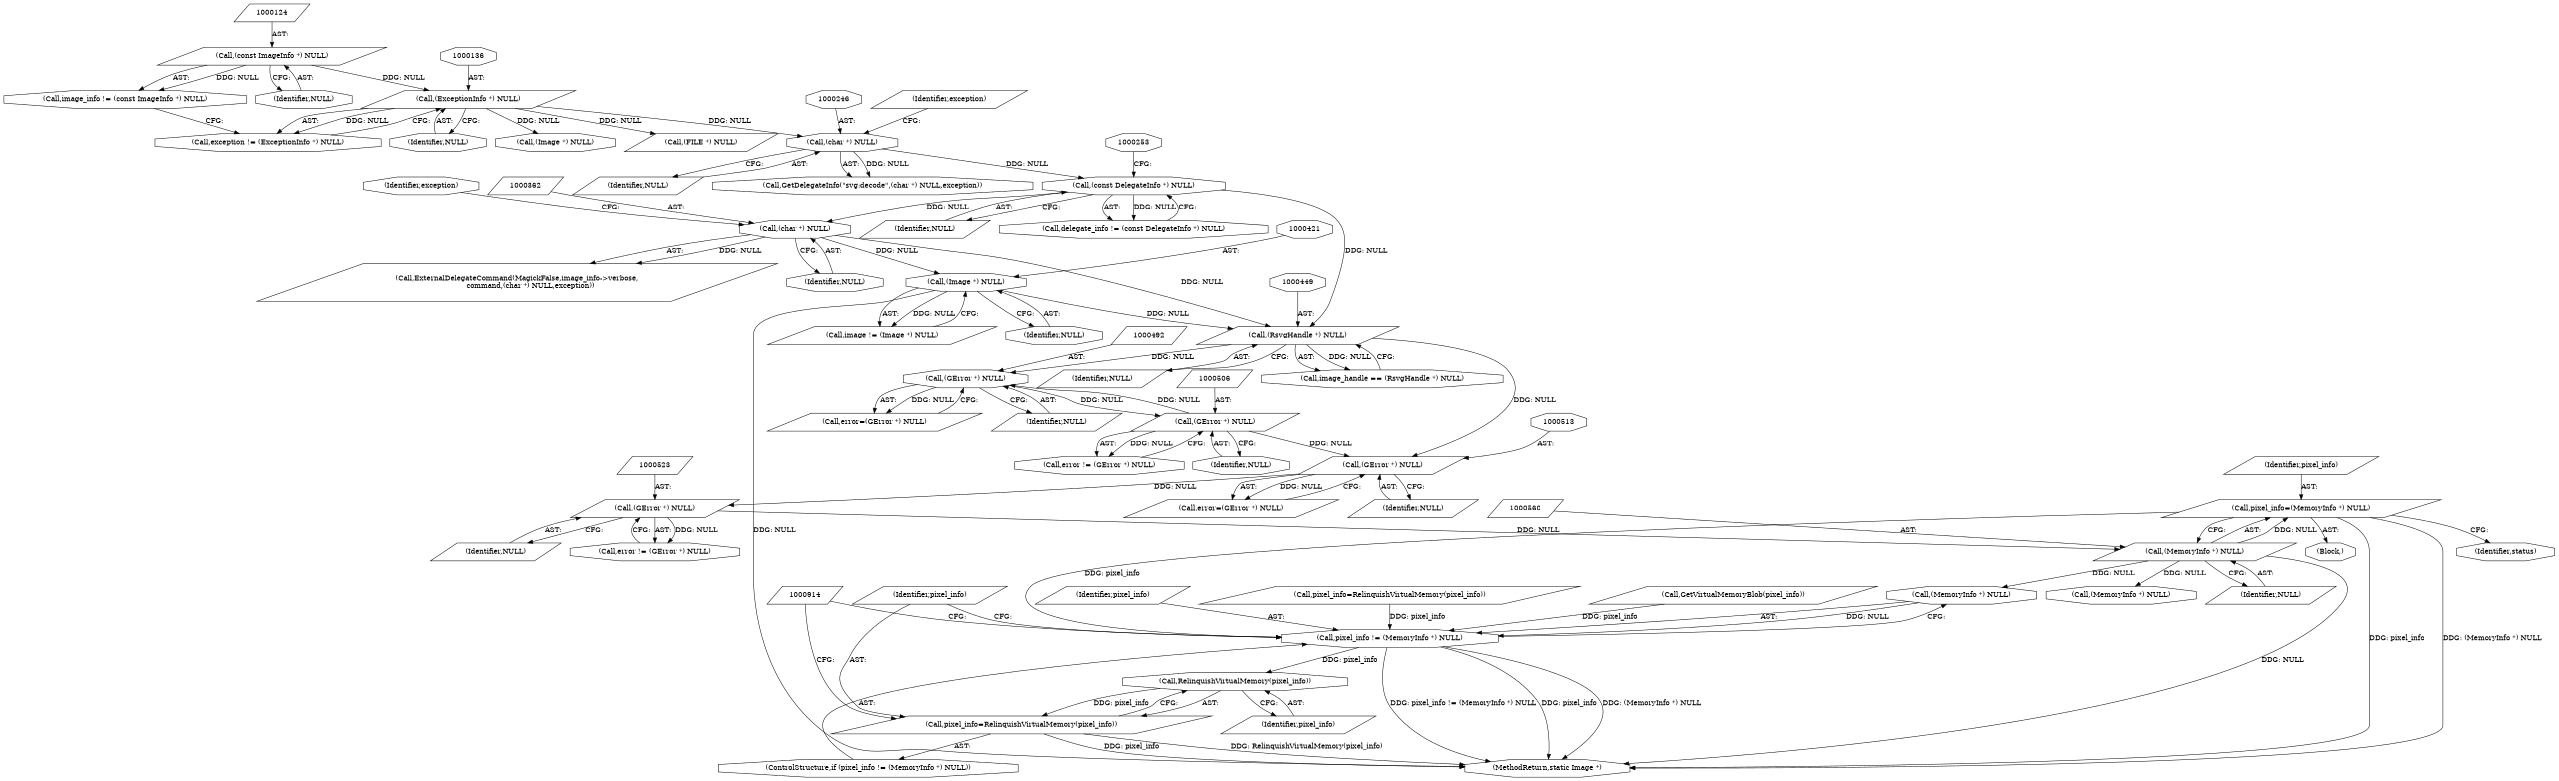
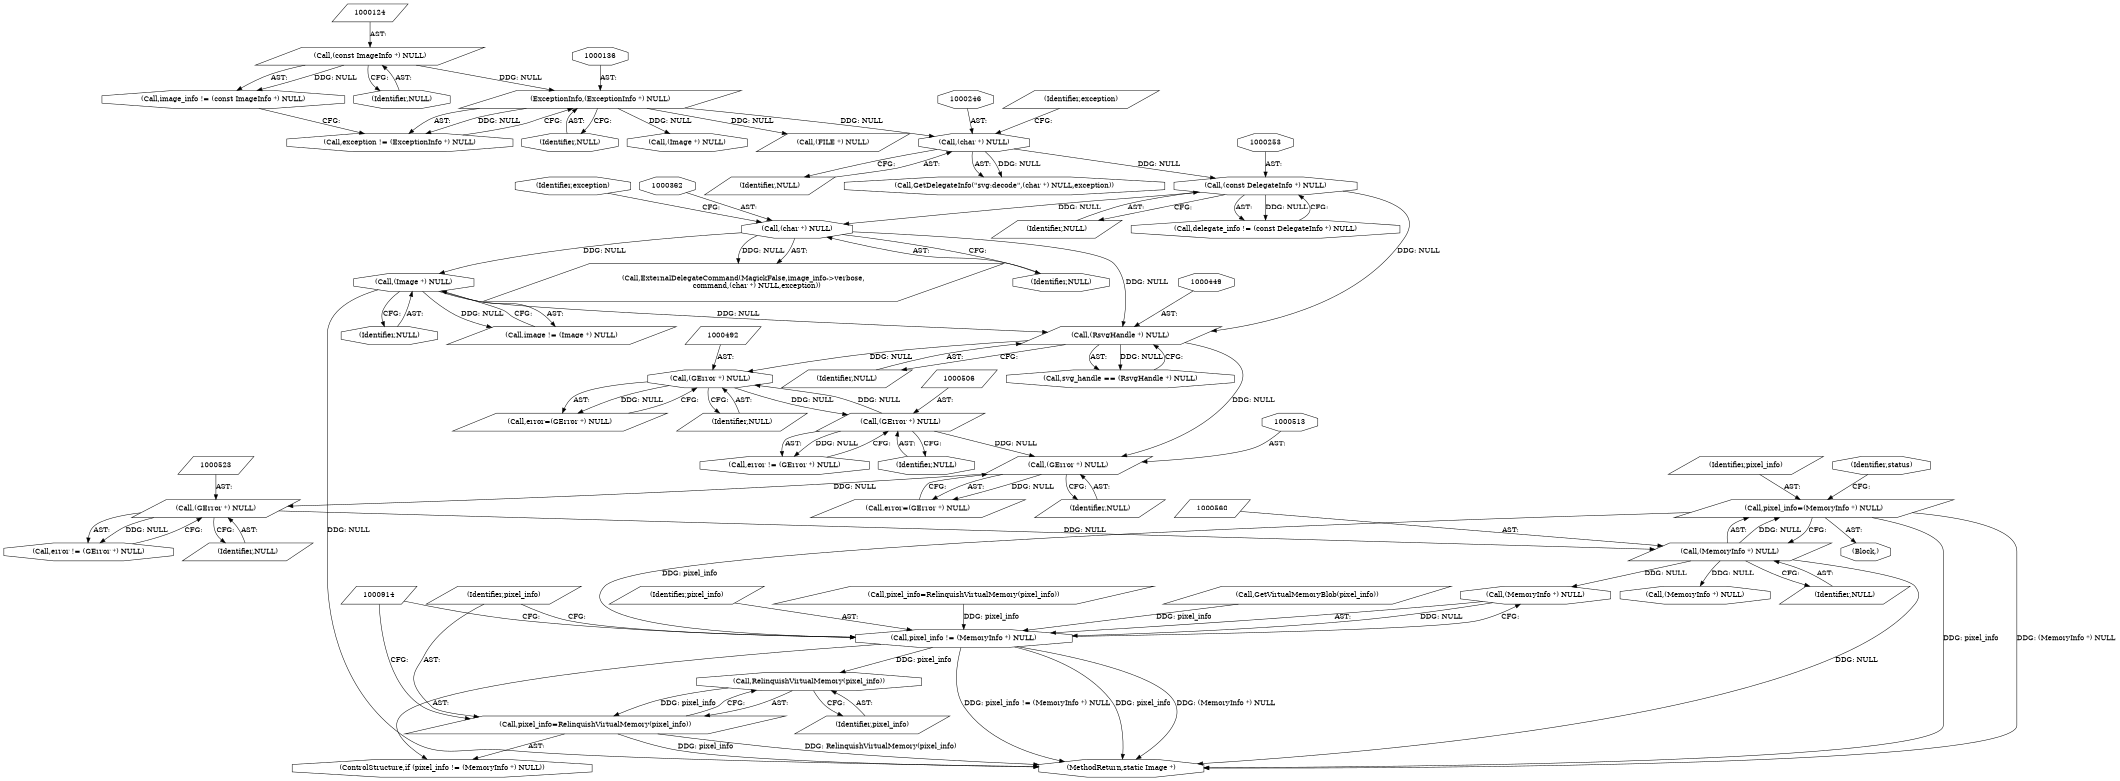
(468, 99) -> (600, 99)
(1144, 164) -> (1275, 164)
(526, 186) -> (667, 186)
(1305, 229) -> none
(1382, 379) -> (1120, 379)
(2440, 524) -> (1850, 486)
(1033, 669) -> (612, 669)
